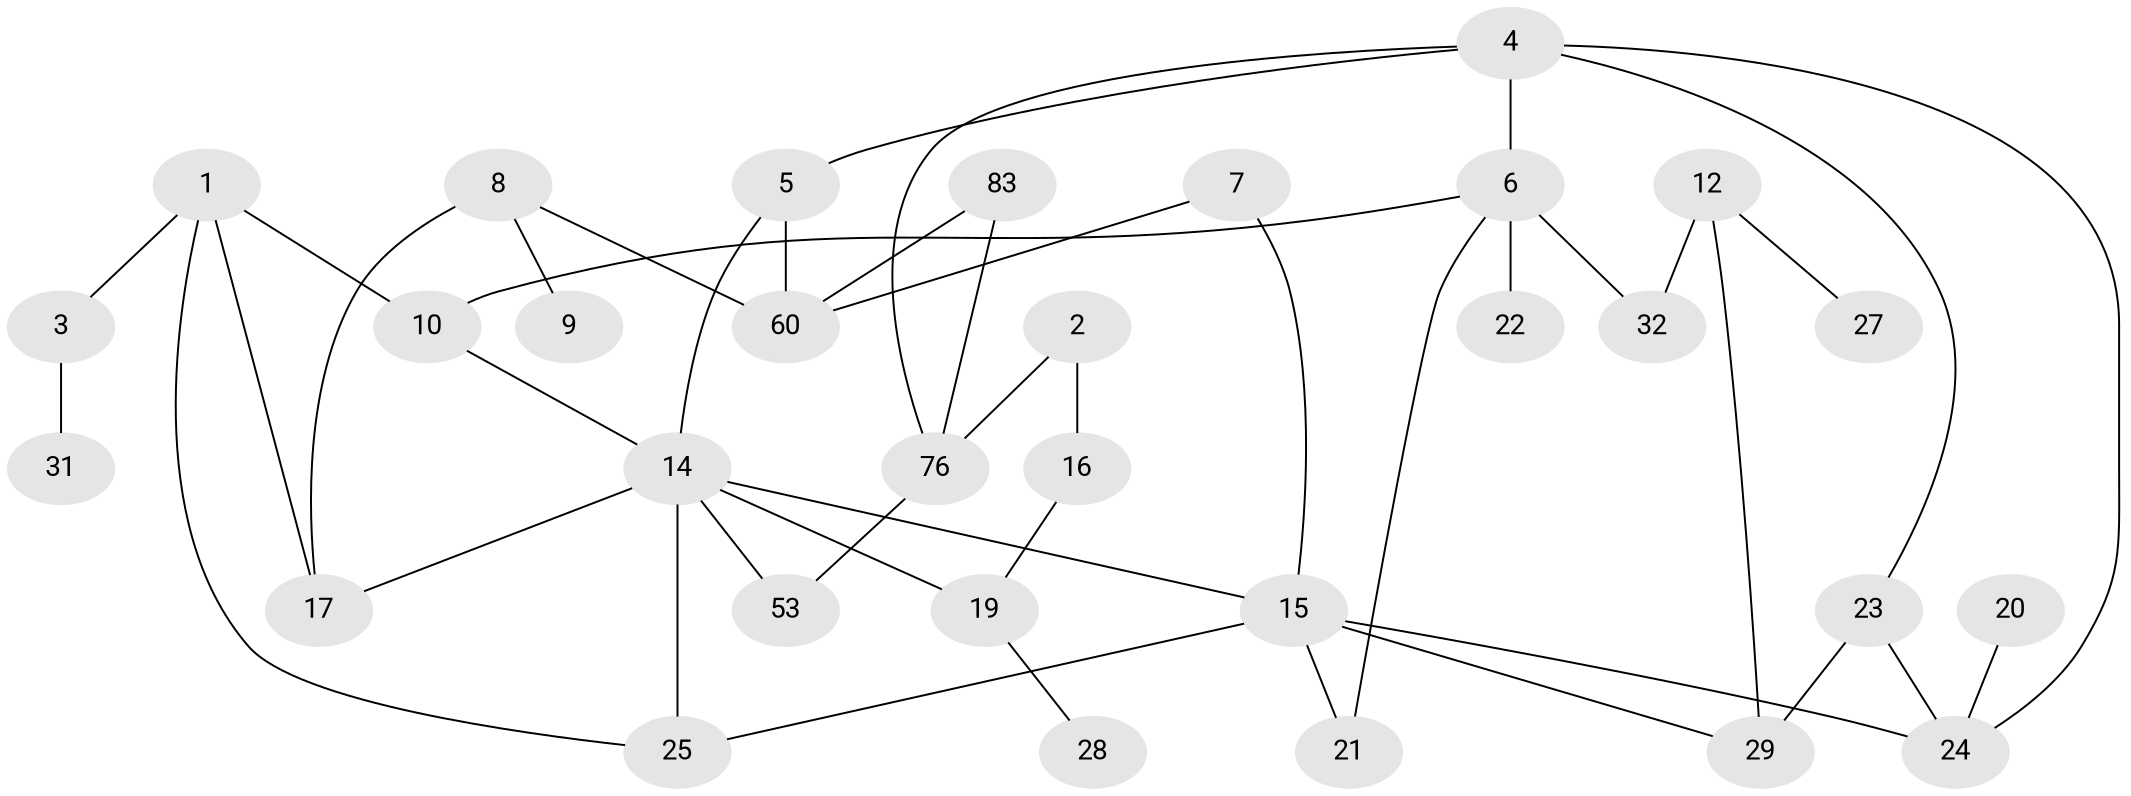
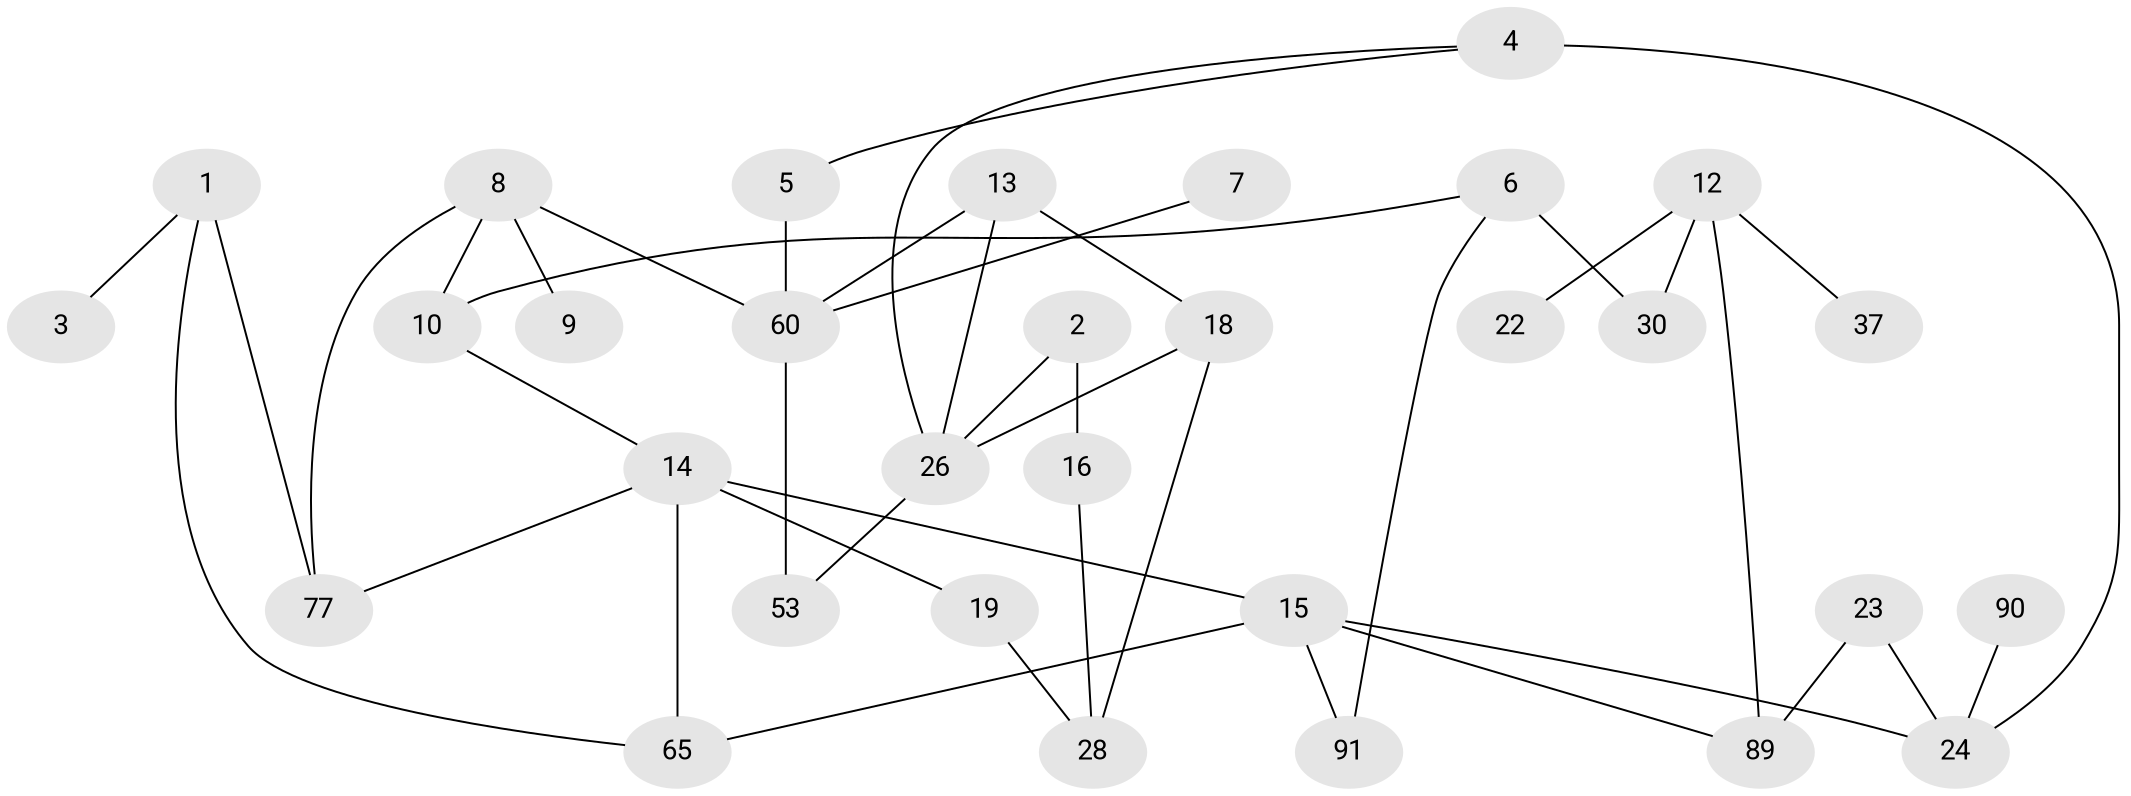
(1511, 114) -> none
(1002, 185) -> (1002, 185)
(1895, 225) -> none
(317, 256) -> (463, 256)
(1511, 256) -> (1609, 256)
(705, 319) -> none
none -> (1219, 327)
(1652, 327) -> (1652, 327)
(1869, 327) -> (1869, 327)
(1304, 393) -> none
(61, 469) -> none
(935, 469) -> (935, 469)
(1032, 538) -> (1085, 610)
(732, 540) -> (786, 469)
(319, 611) -> (319, 611)
(2011, 611) -> (2011, 611)
(677, 752) -> (677, 752)
(1349, 752) -> (1349, 752)
(1761, 752) -> (1761, 752)
